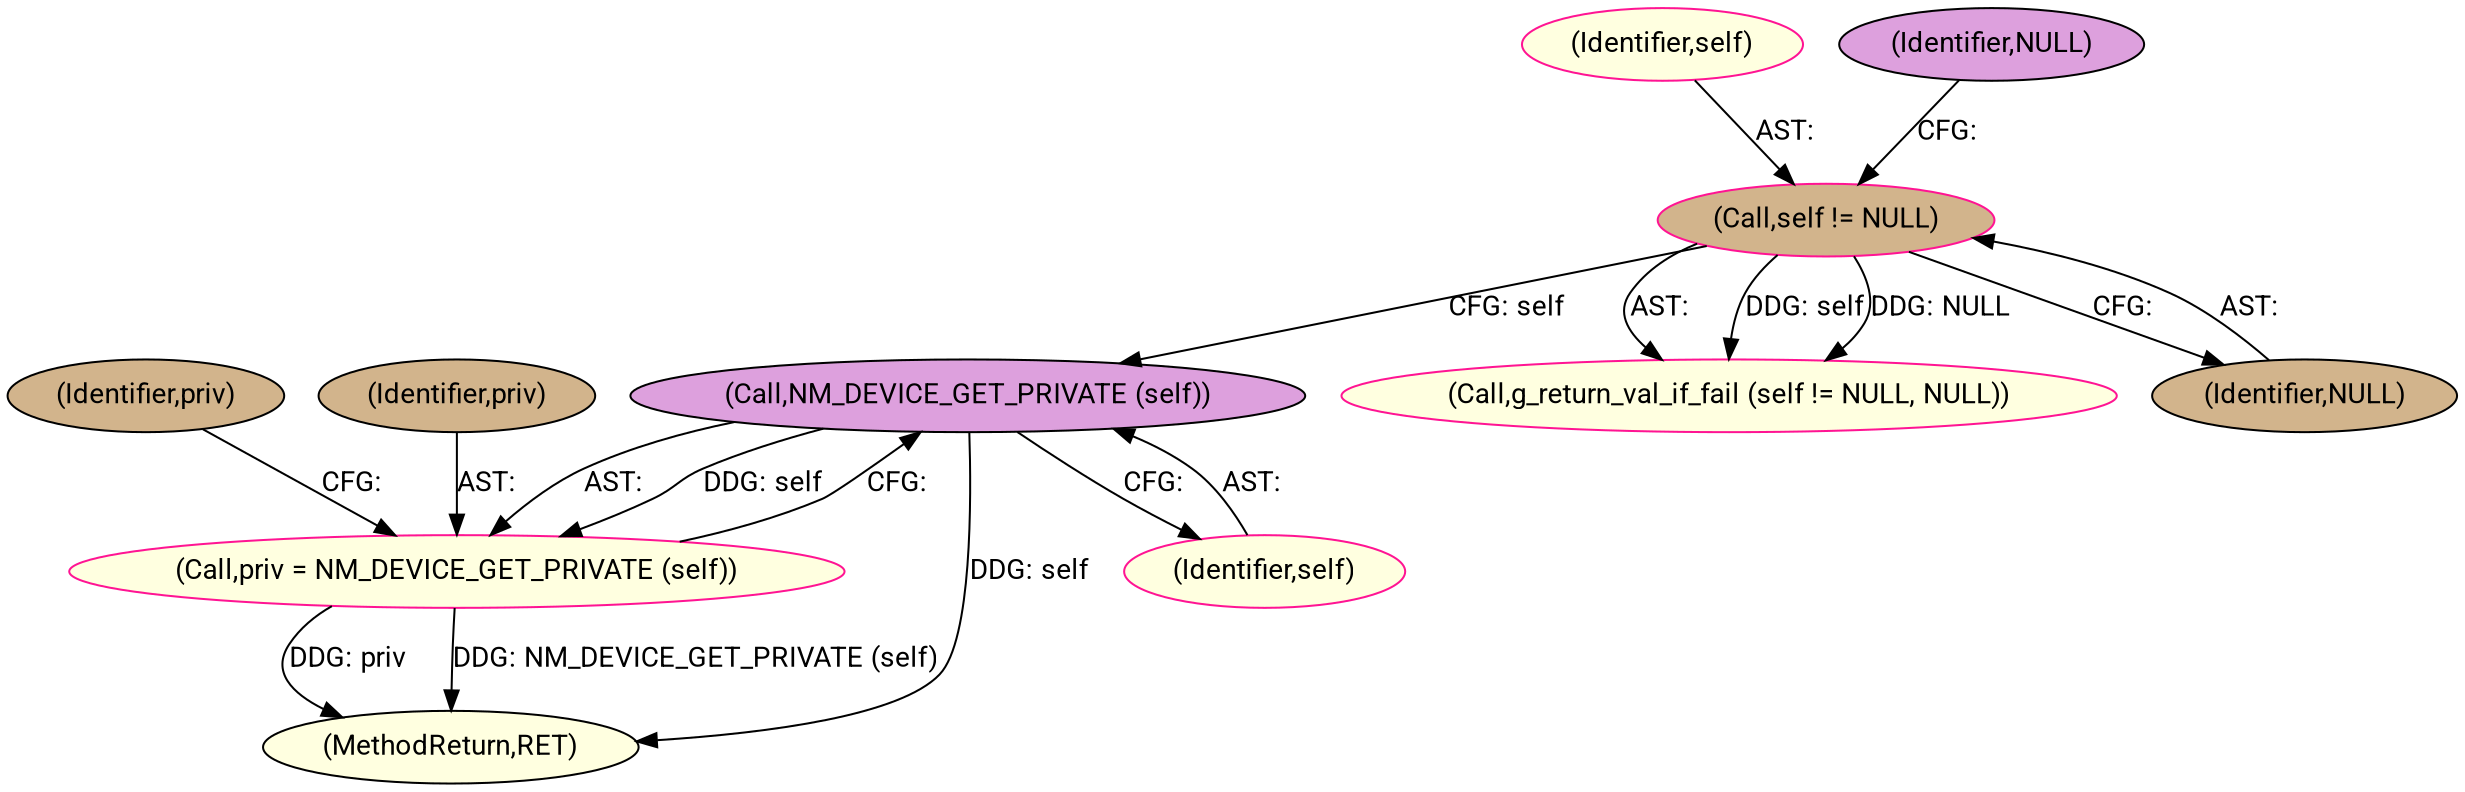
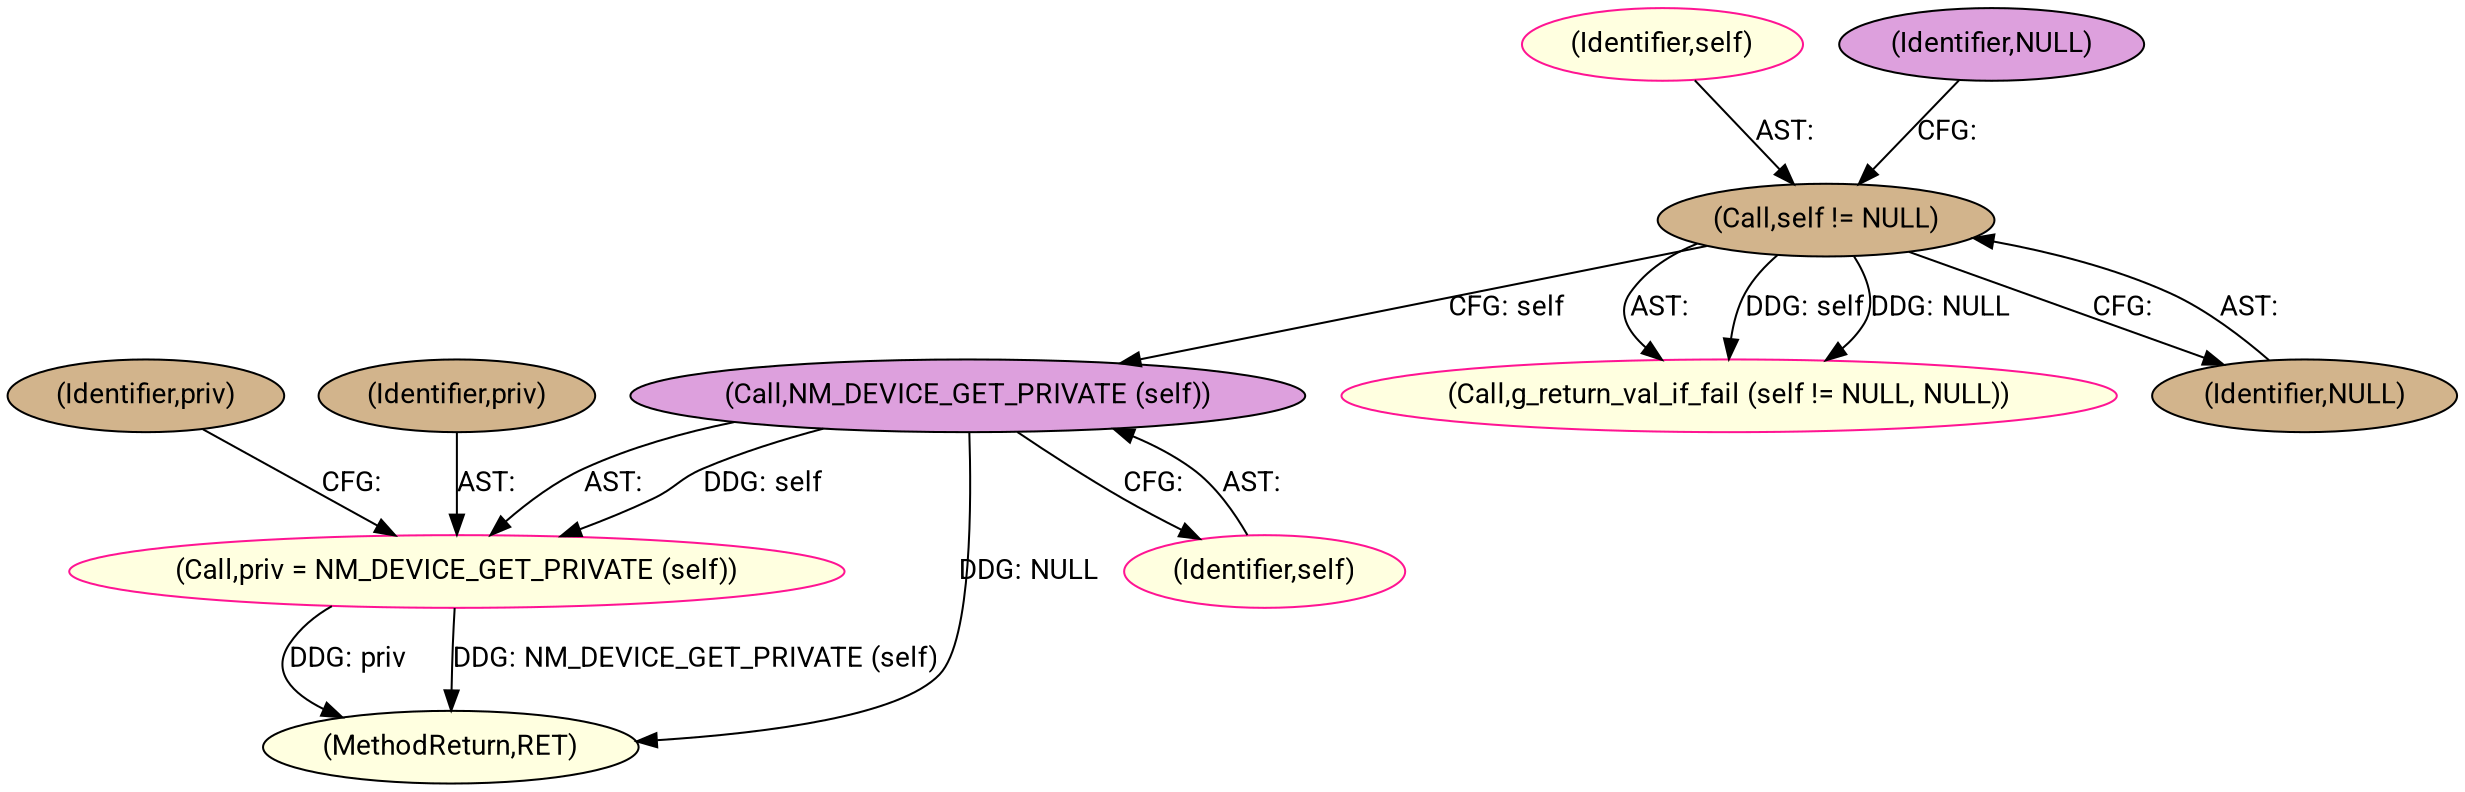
(1826, 220) -> (1826, 220)
(799, 508) -> none
(1029, 572) -> (1029, 572)
